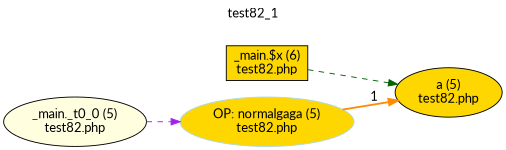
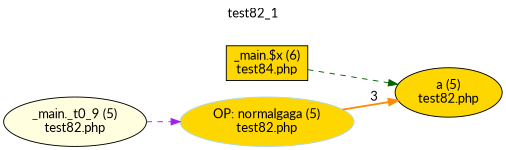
(267, 63) -> (267, 63)
(374, 97) -> (374, 97)
(75, 122) -> (75, 122)
